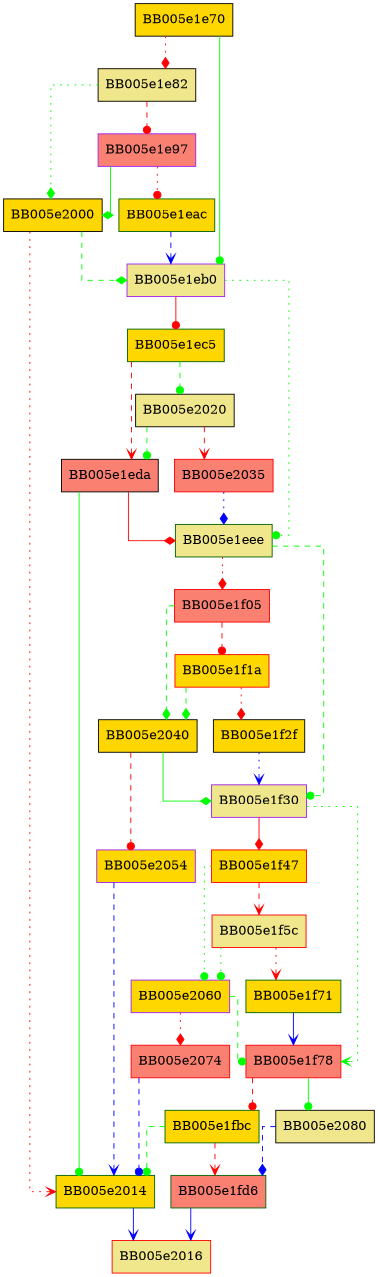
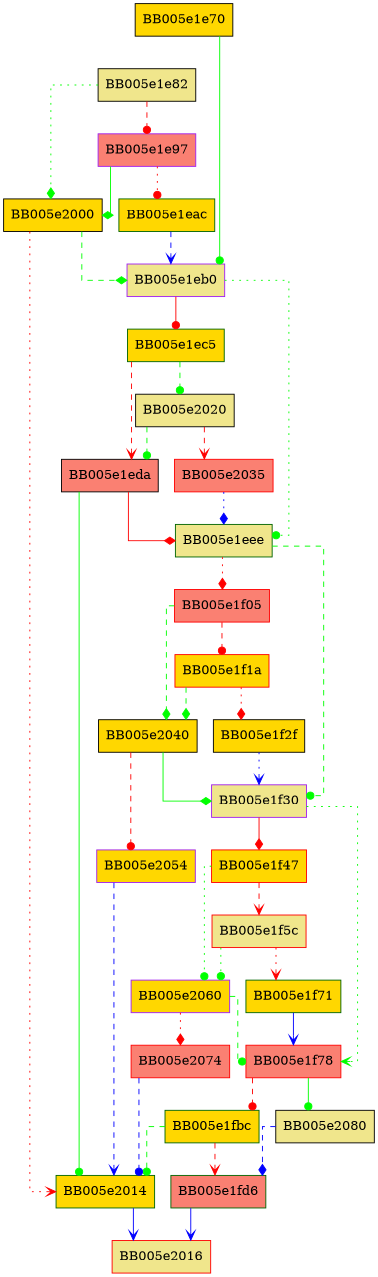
(165, 47) -> none
